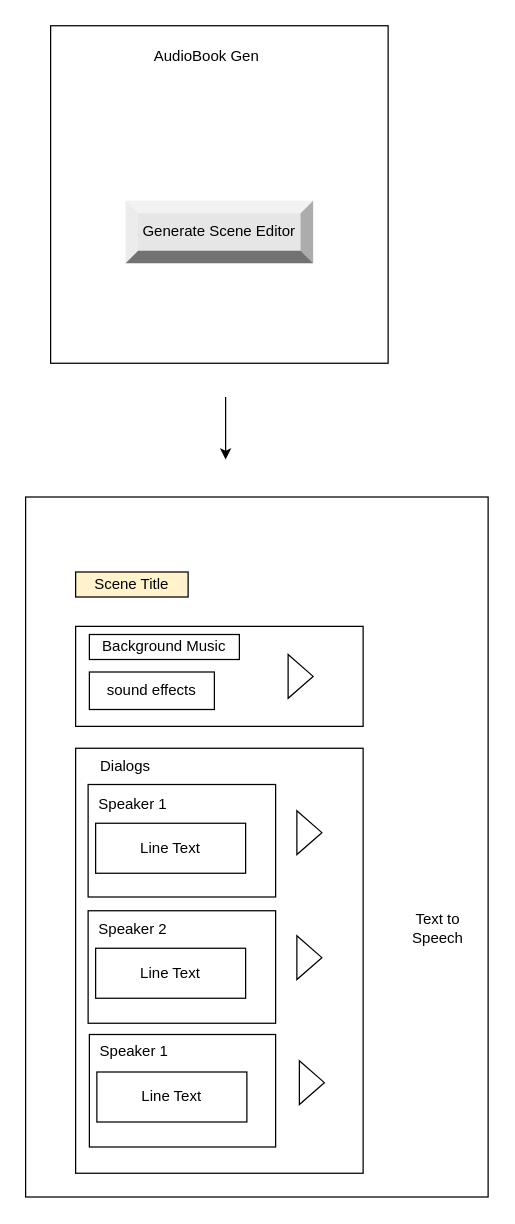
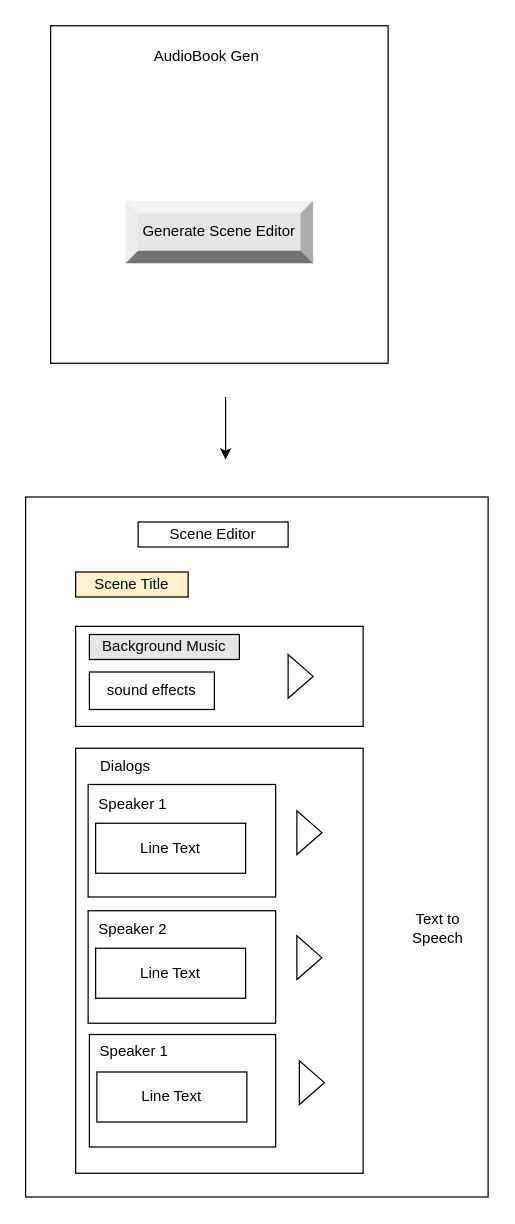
none -> (213, 534)
(164, 647) -> (164, 647)
